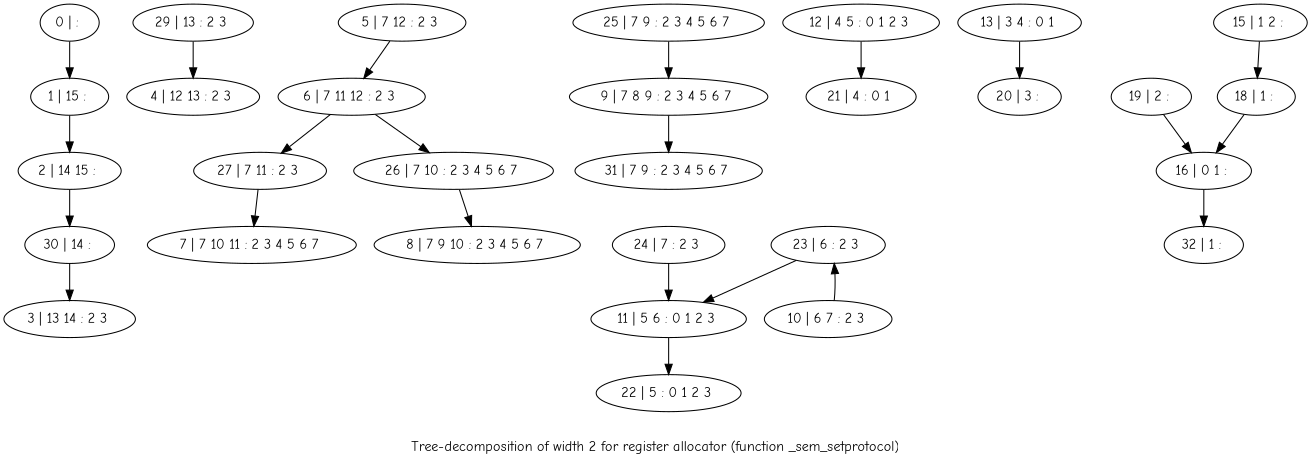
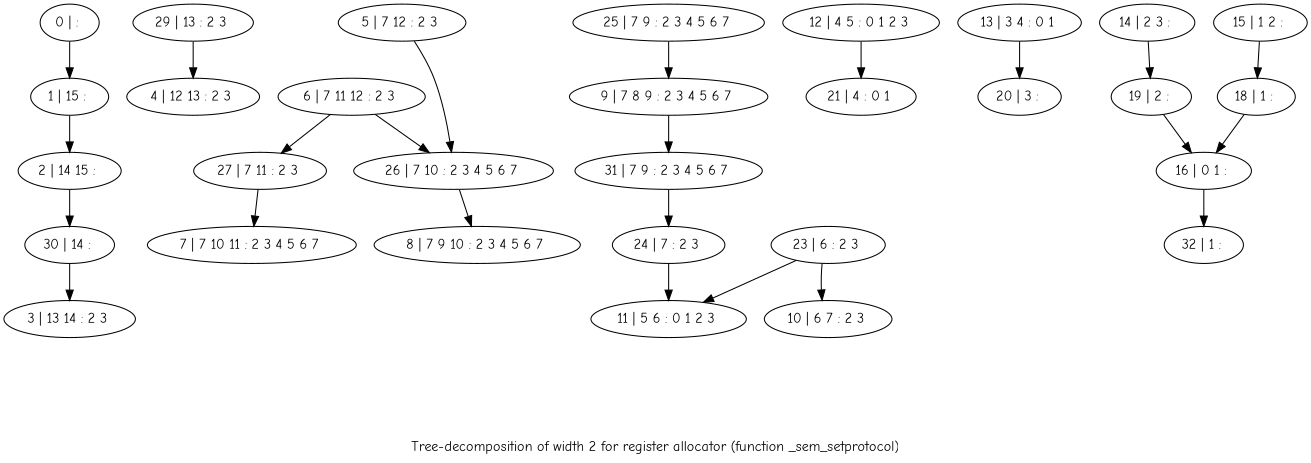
none -> (1147, 23)
(380, 55) -> (438, 89)
none -> (669, 203)
(835, 287) -> (821, 277)
(669, 393) -> none
